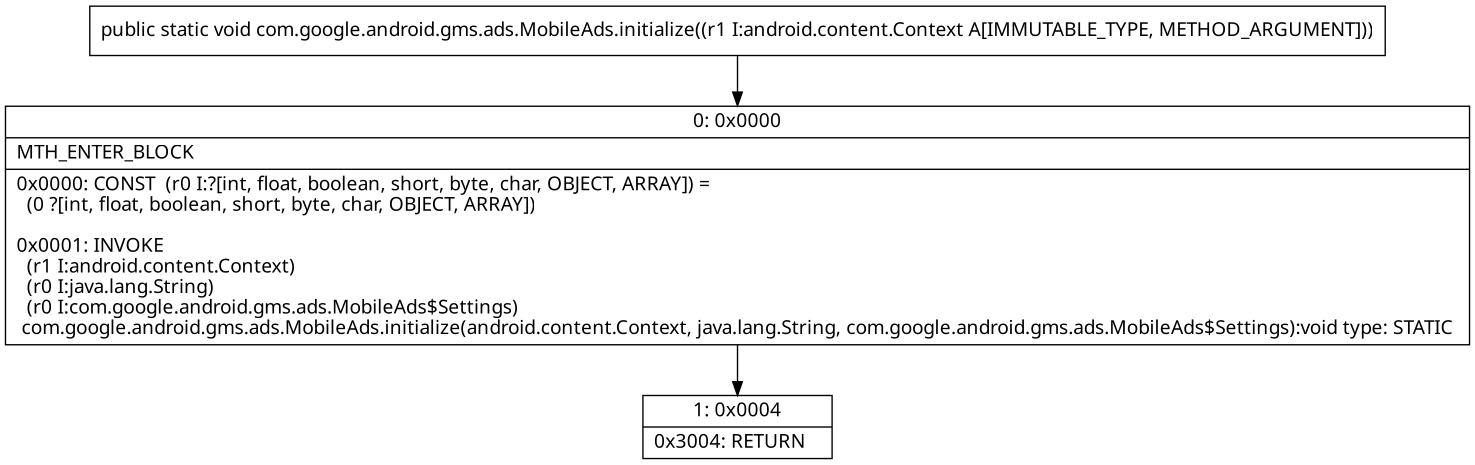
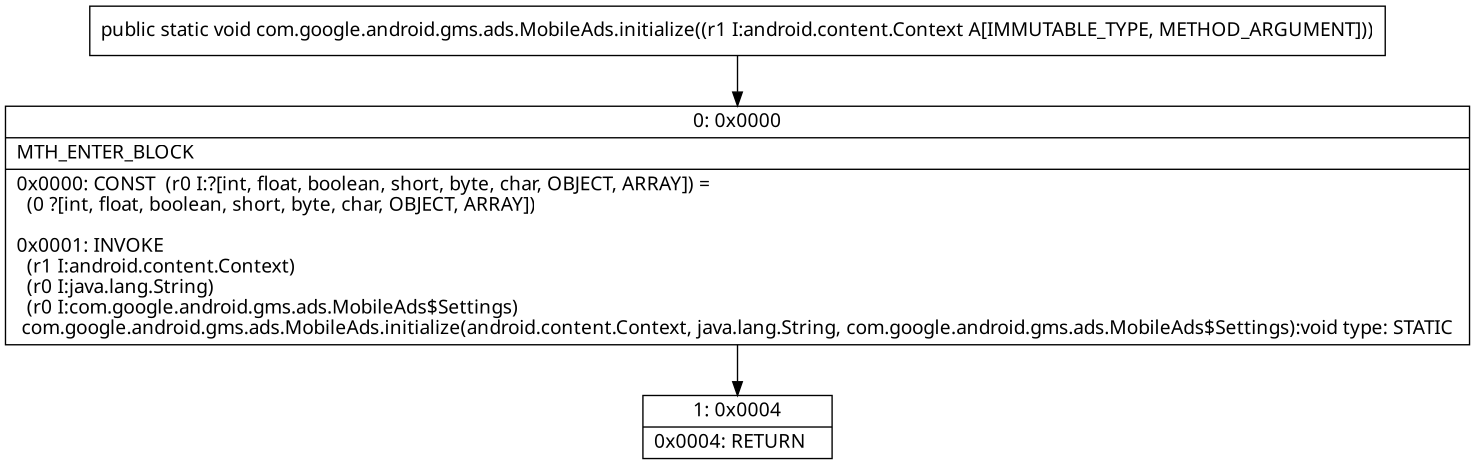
(738, 442) -> (738, 442)
